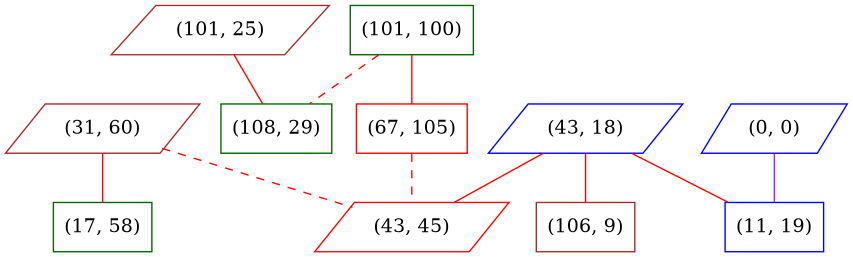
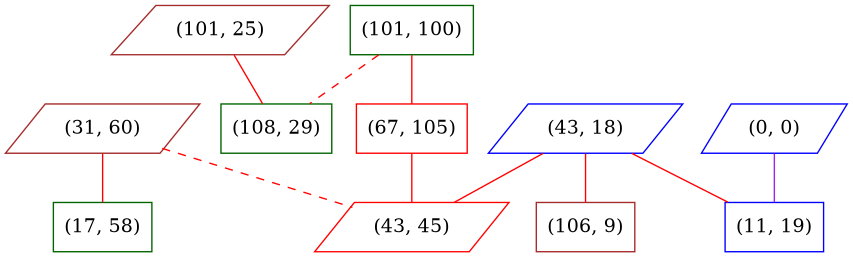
(412, 178) -> (412, 178)
